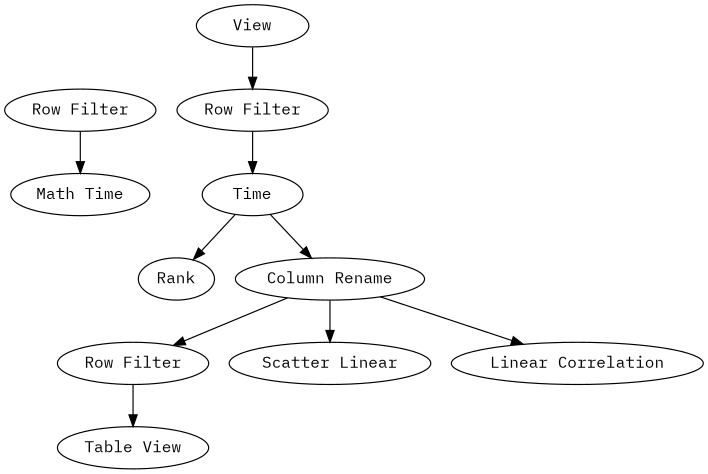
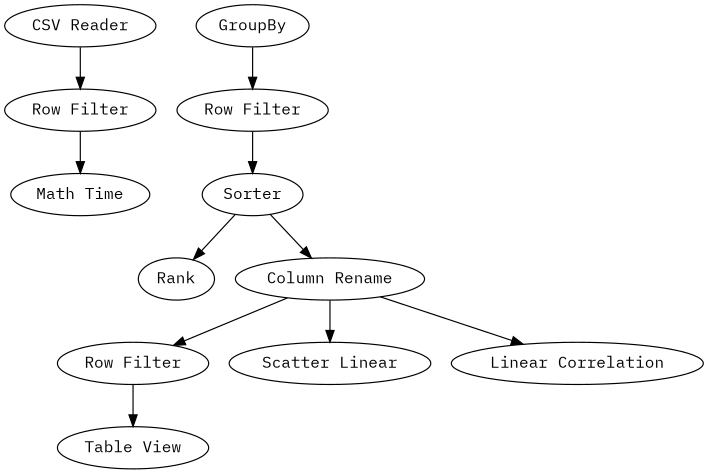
none -> (80, 26)
(253, 26) -> (253, 26)
(253, 195) -> (253, 195)
